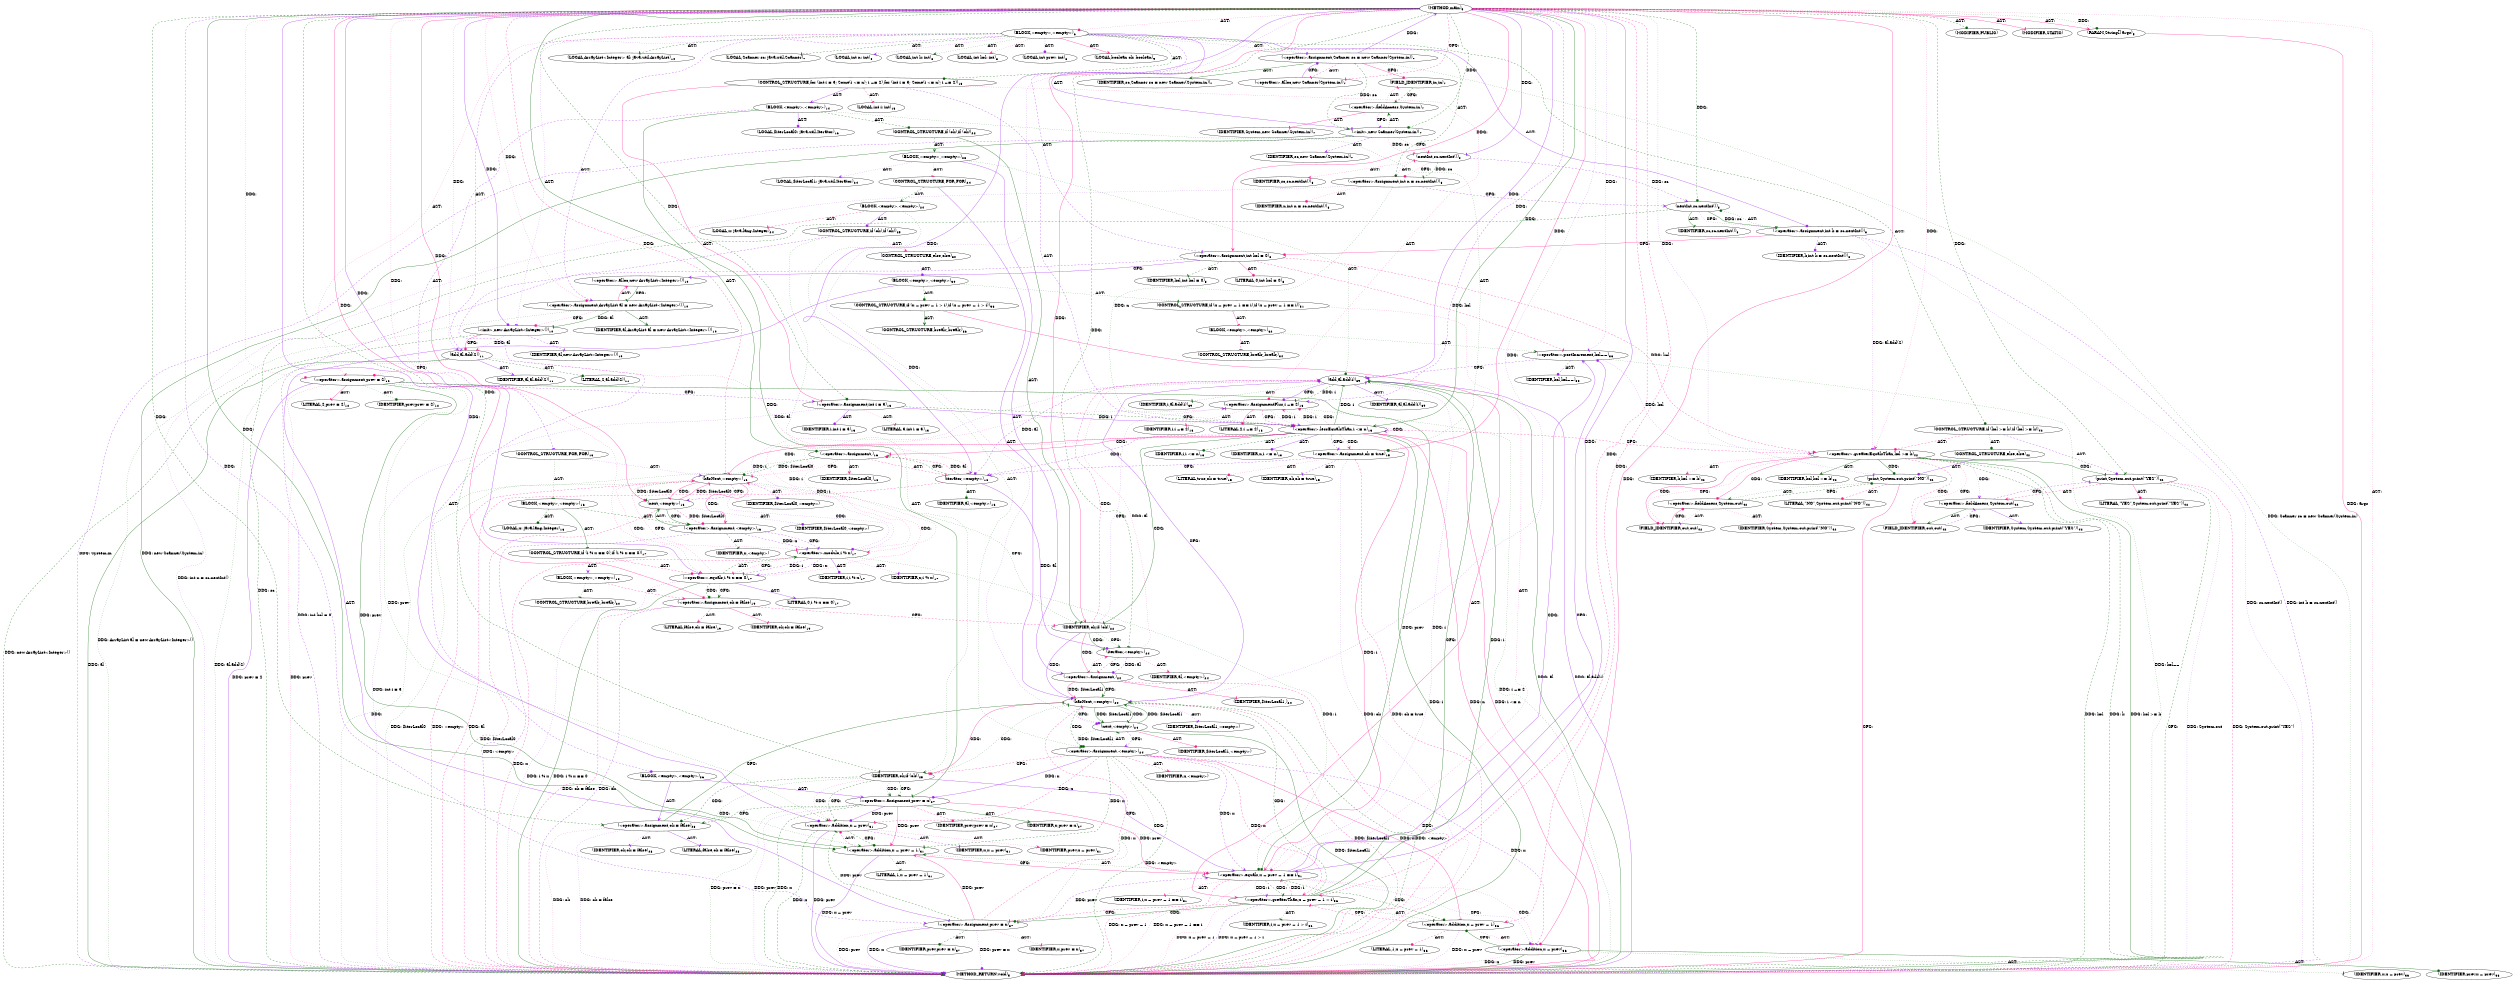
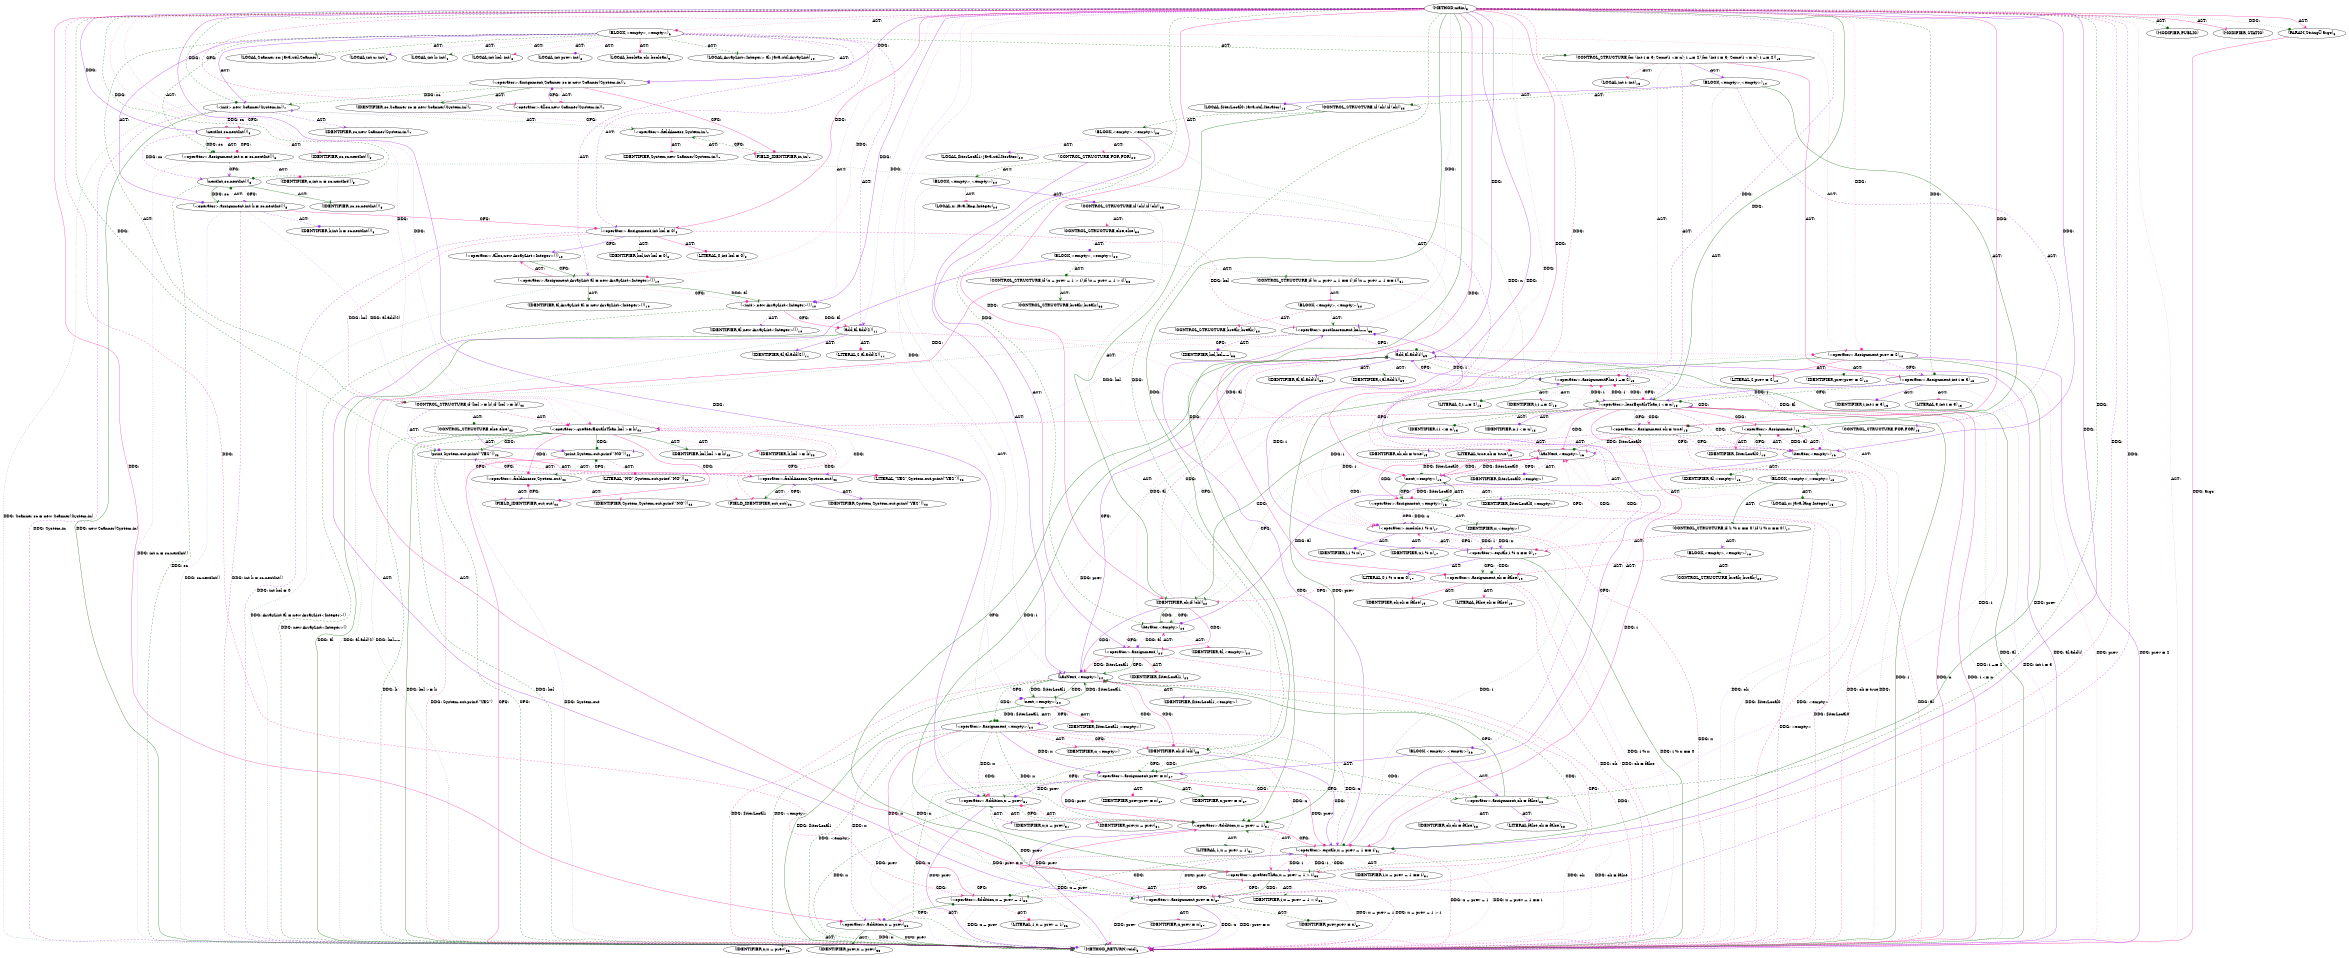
(1396, 34) -> (910, 20)
(1569, 318) -> (414, 272)
(534, 367) -> (861, 342)
(1339, 406) -> none
(1247, 415) -> (1527, 393)
(754, 562) -> (1444, 544)
